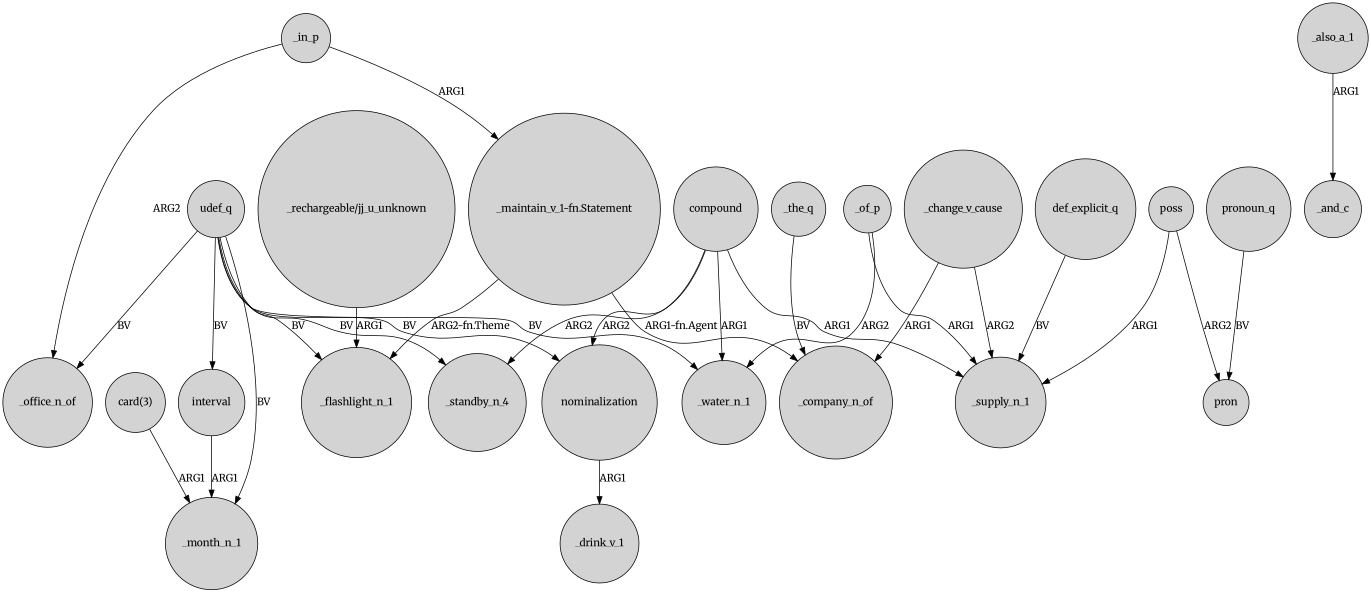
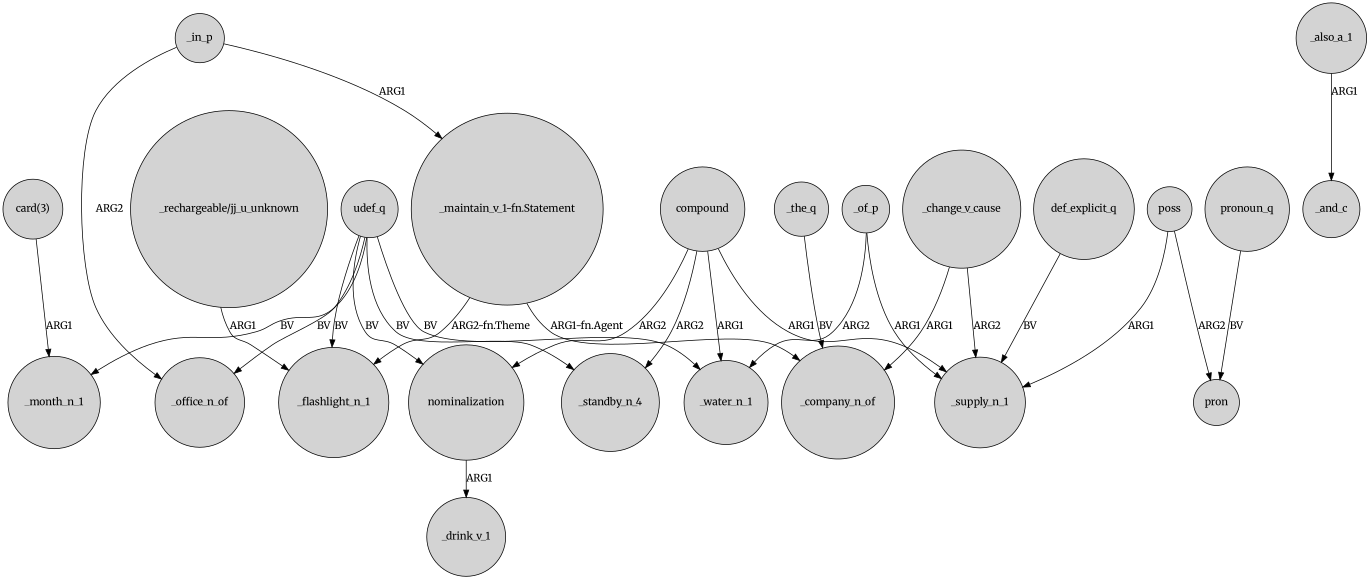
(212, 403) -> none
